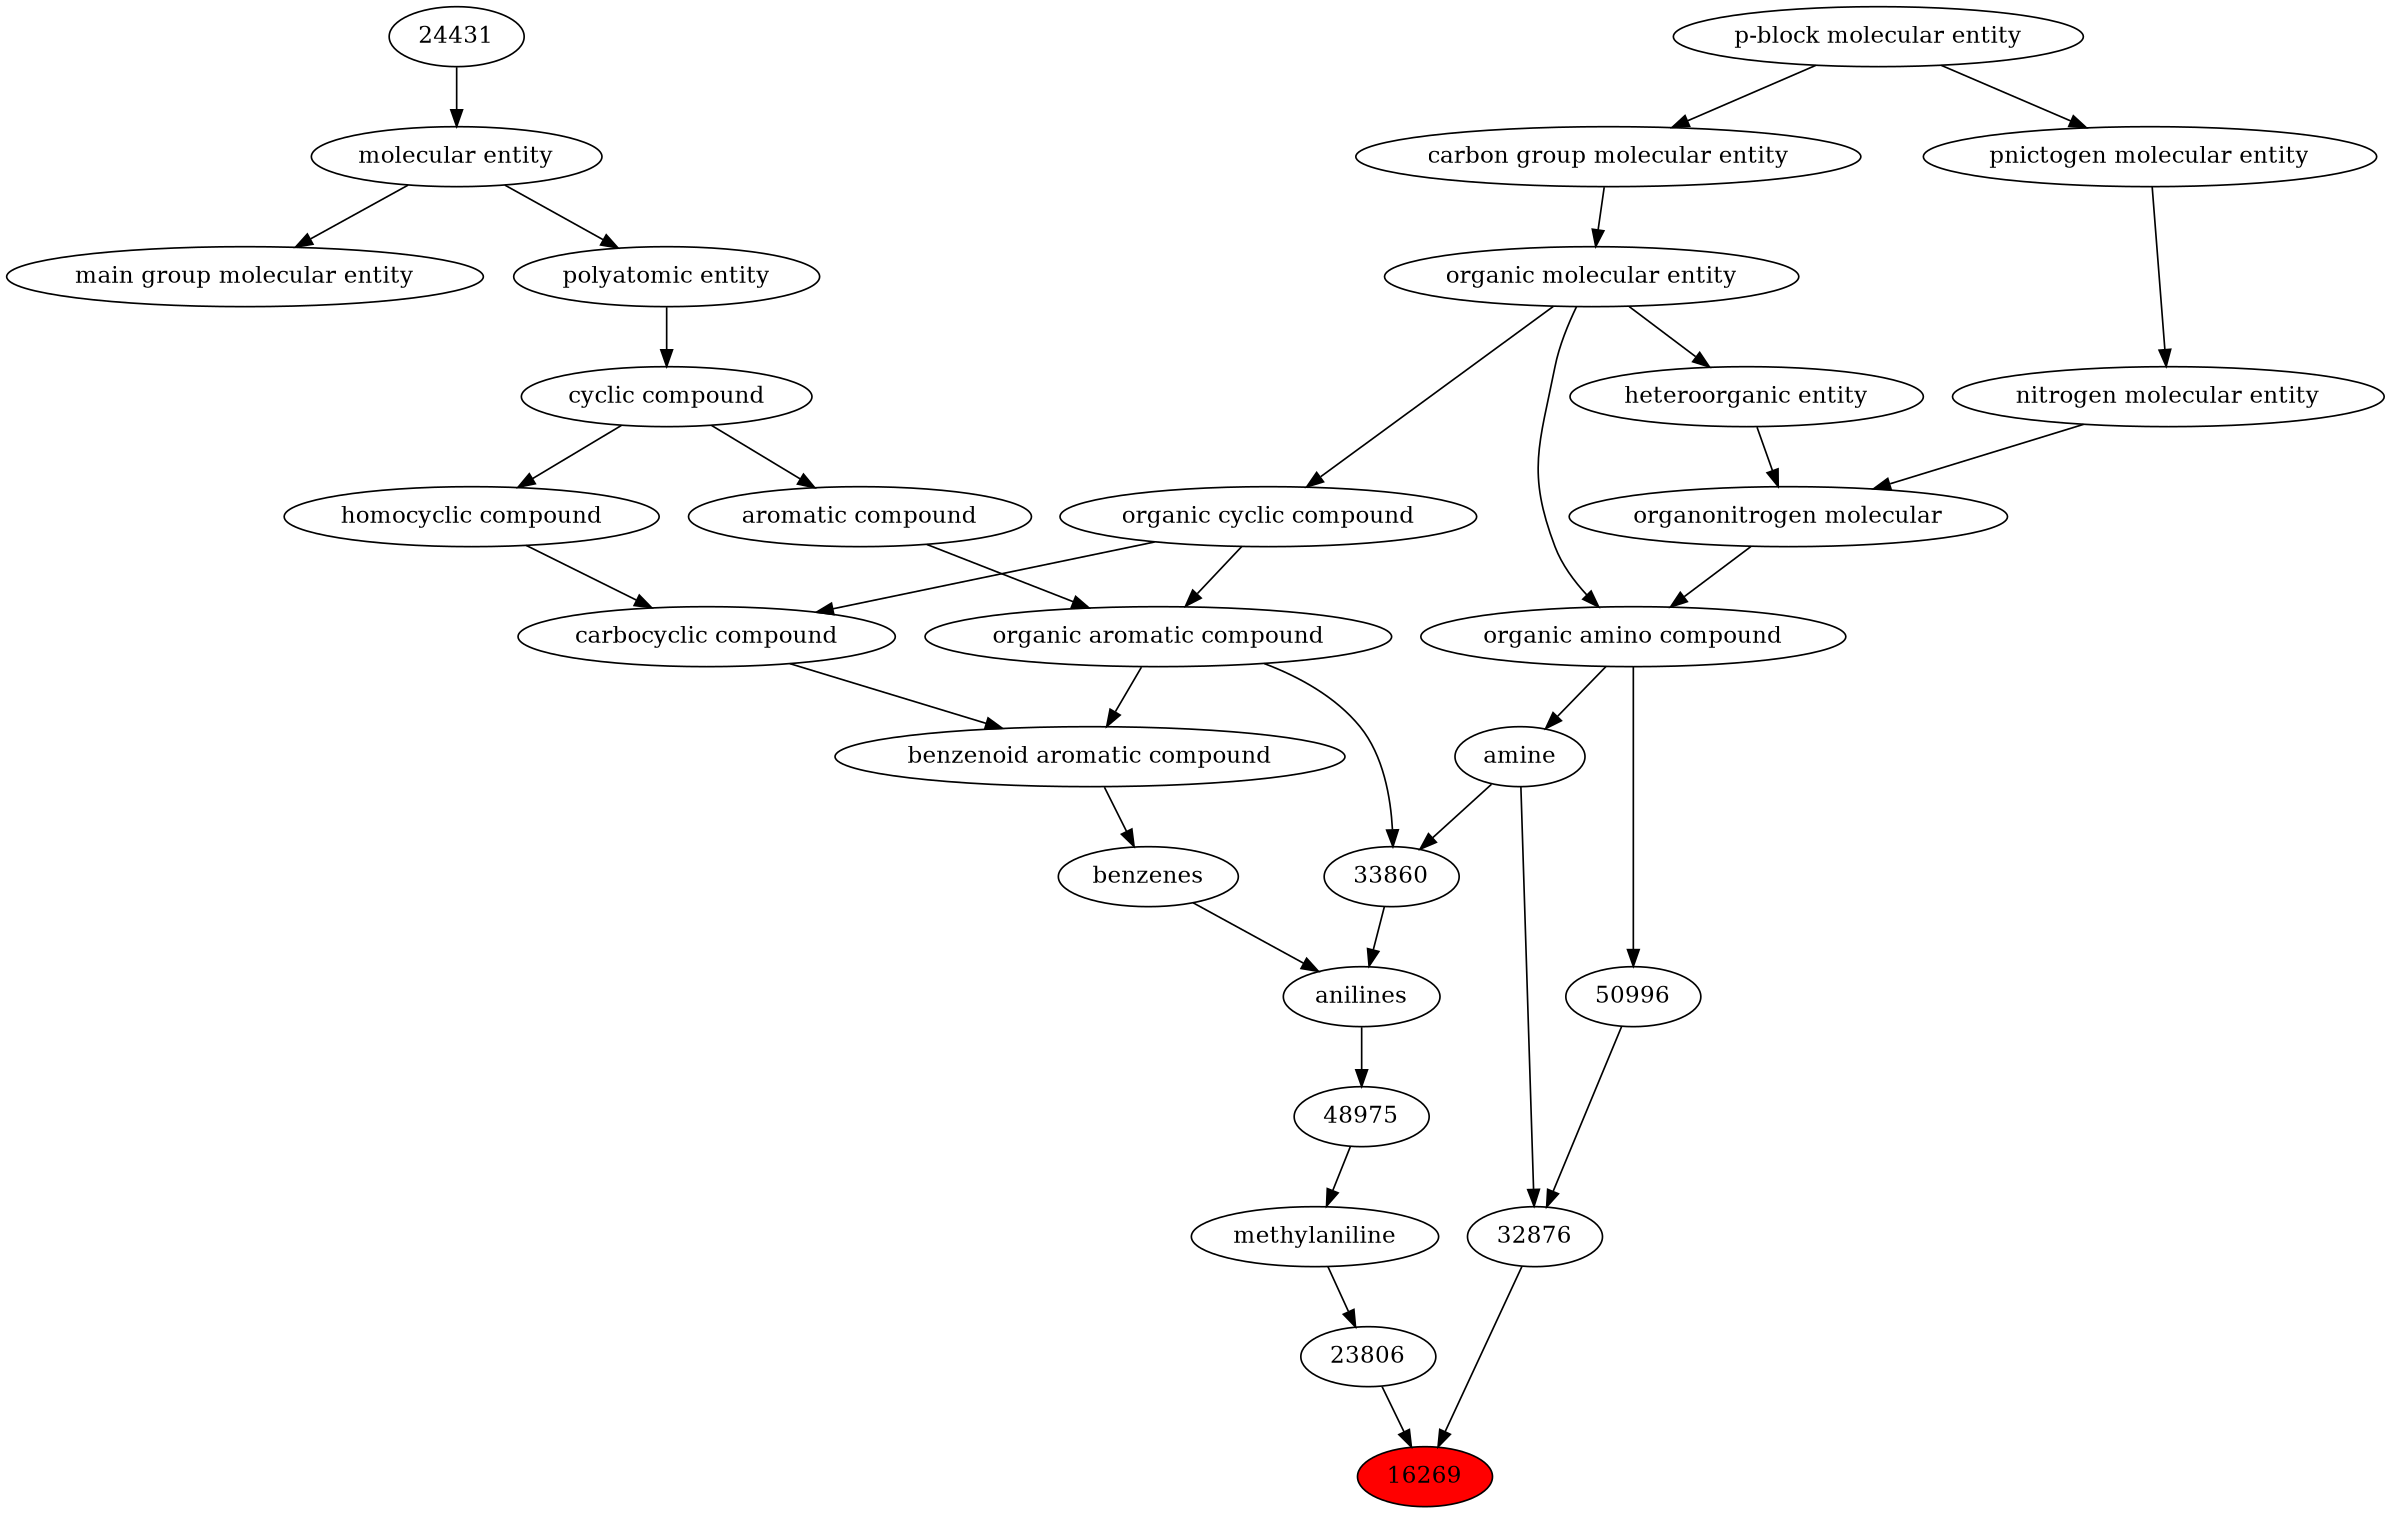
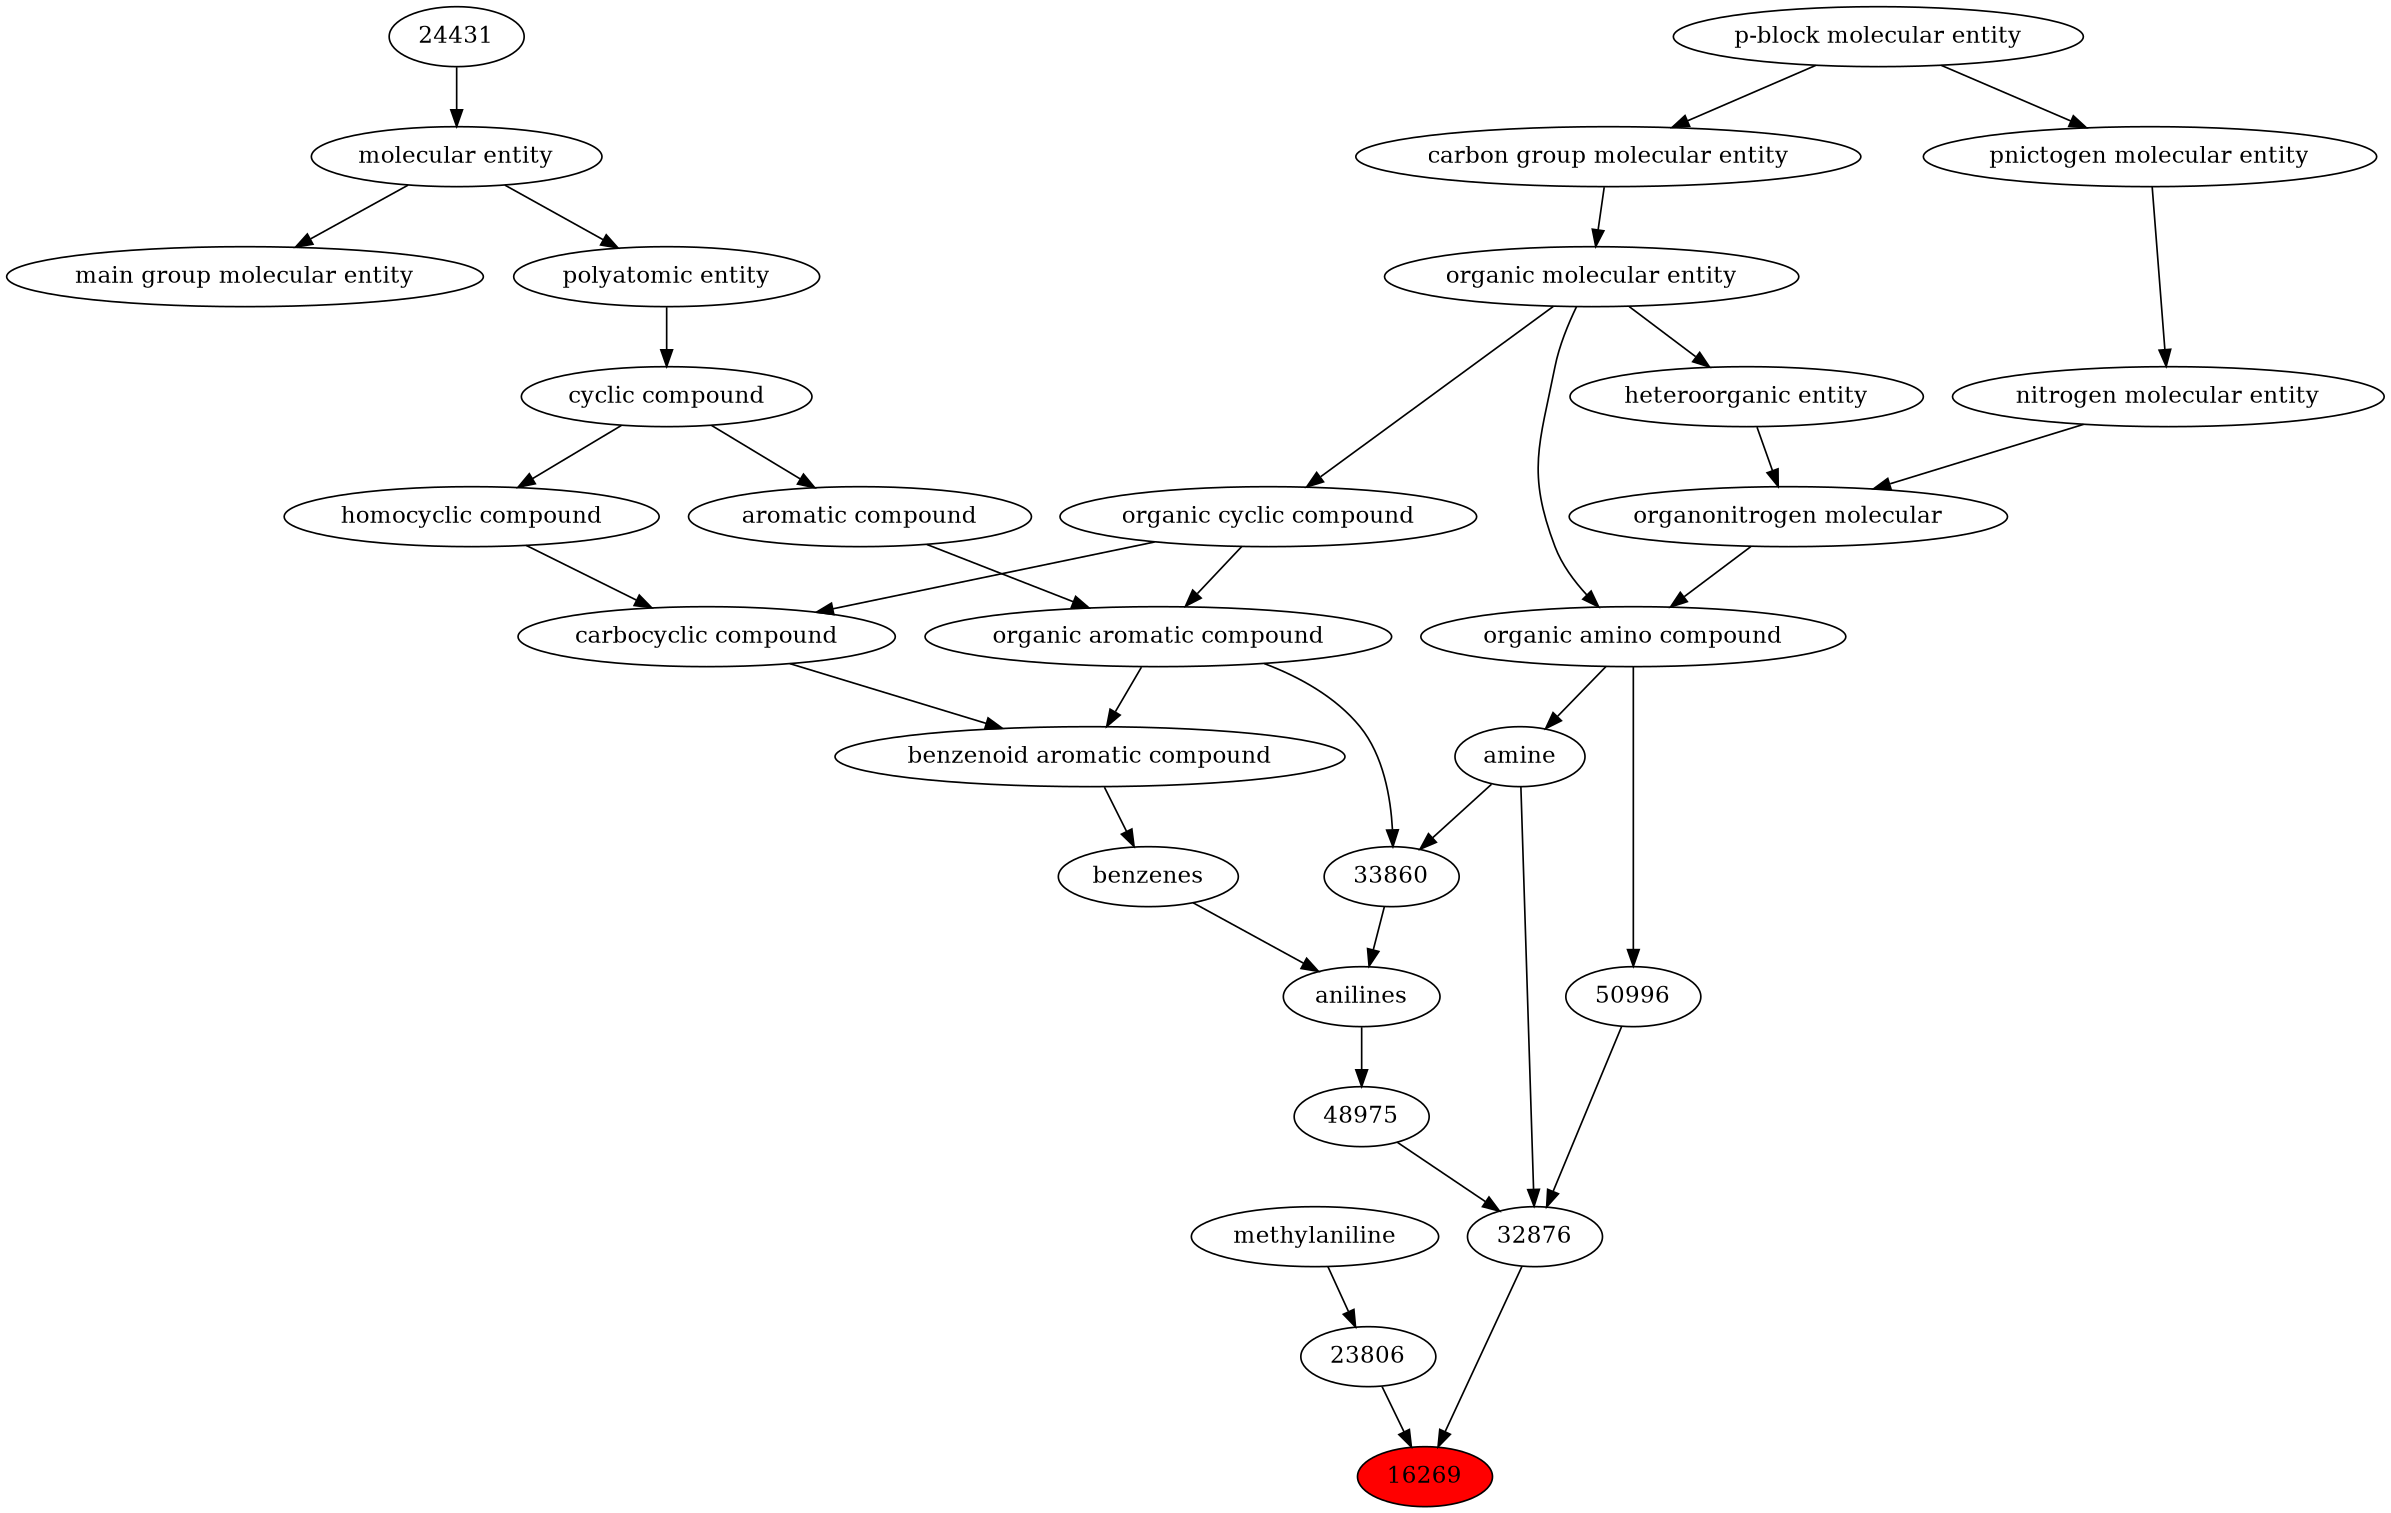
(1342, 1168) -> (1441, 1172)
